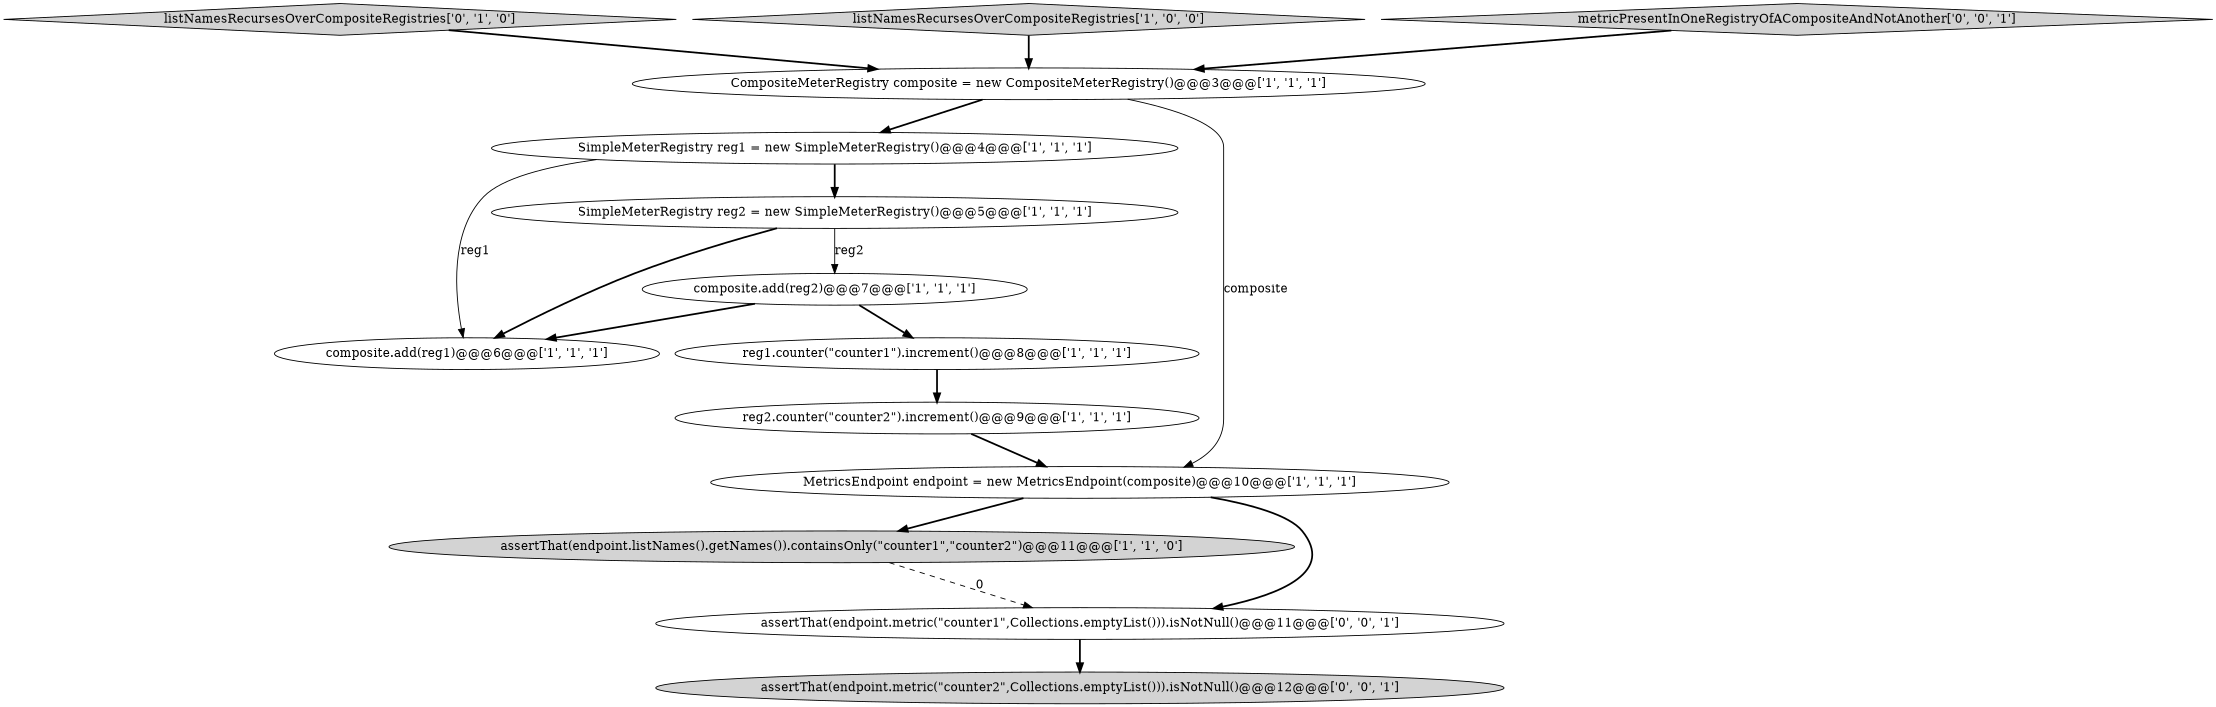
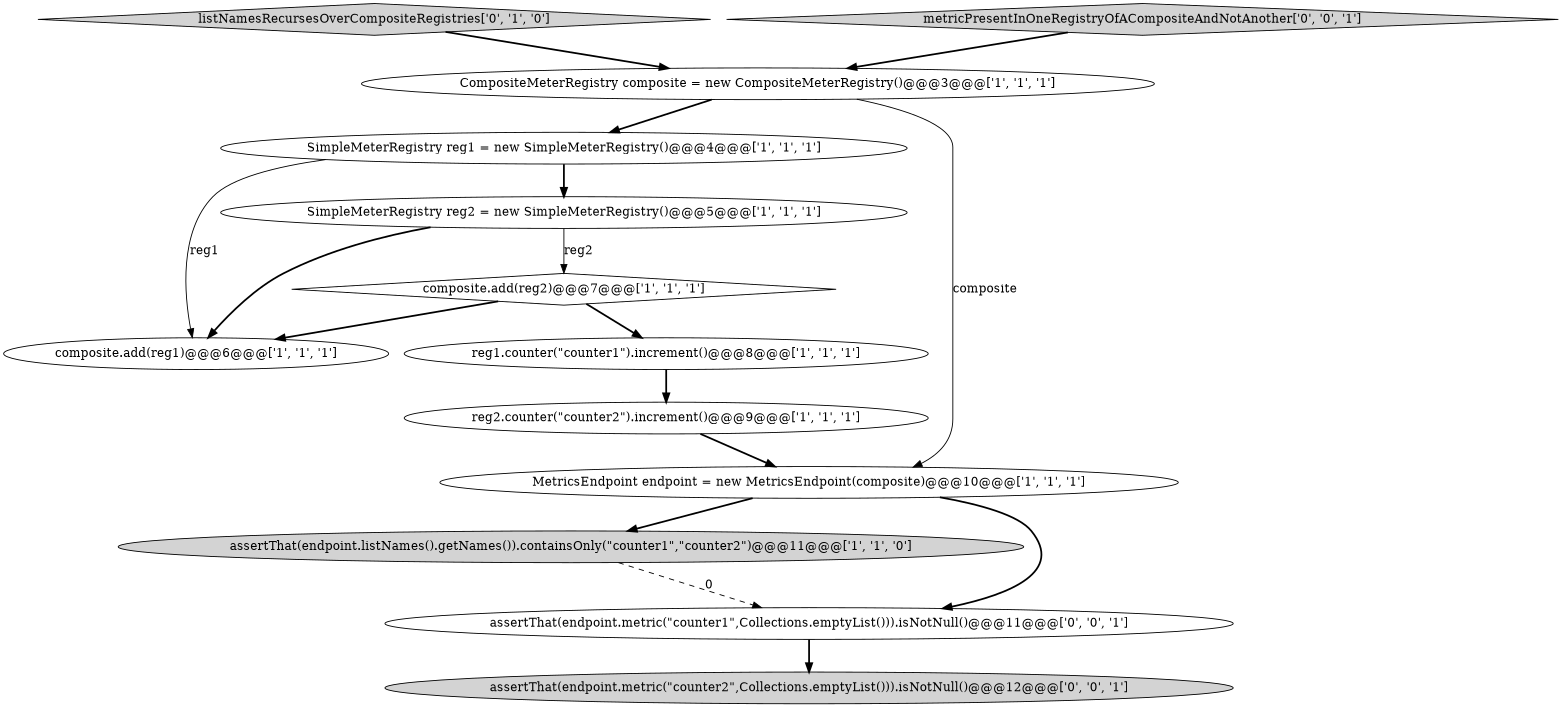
(1029, 19) -> none
(835, 289) -> (564, 289)
